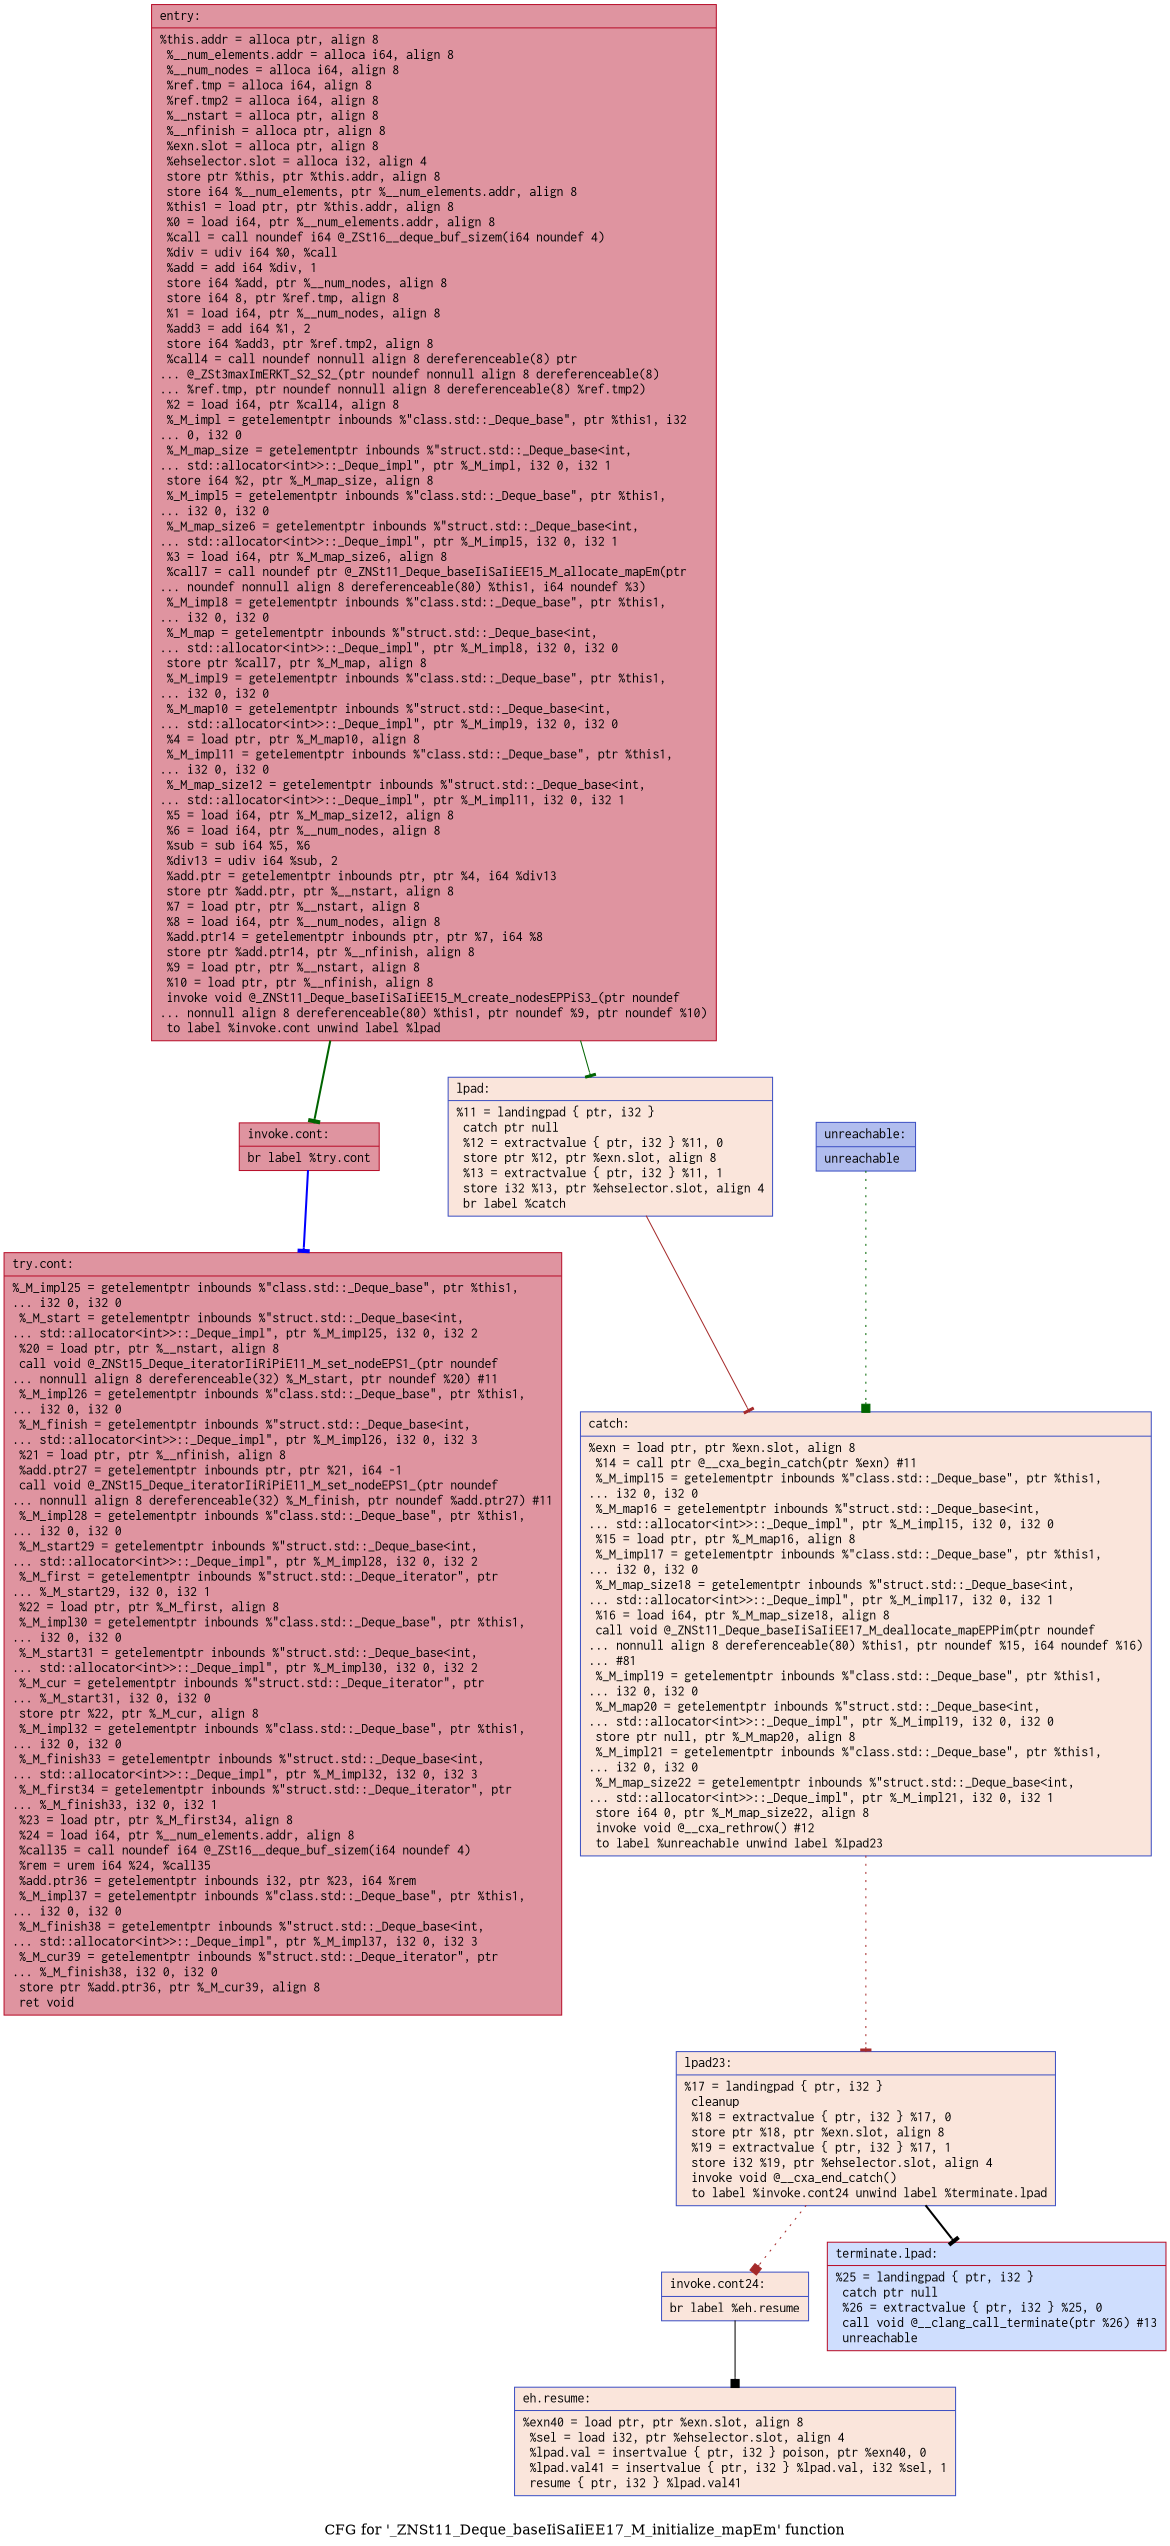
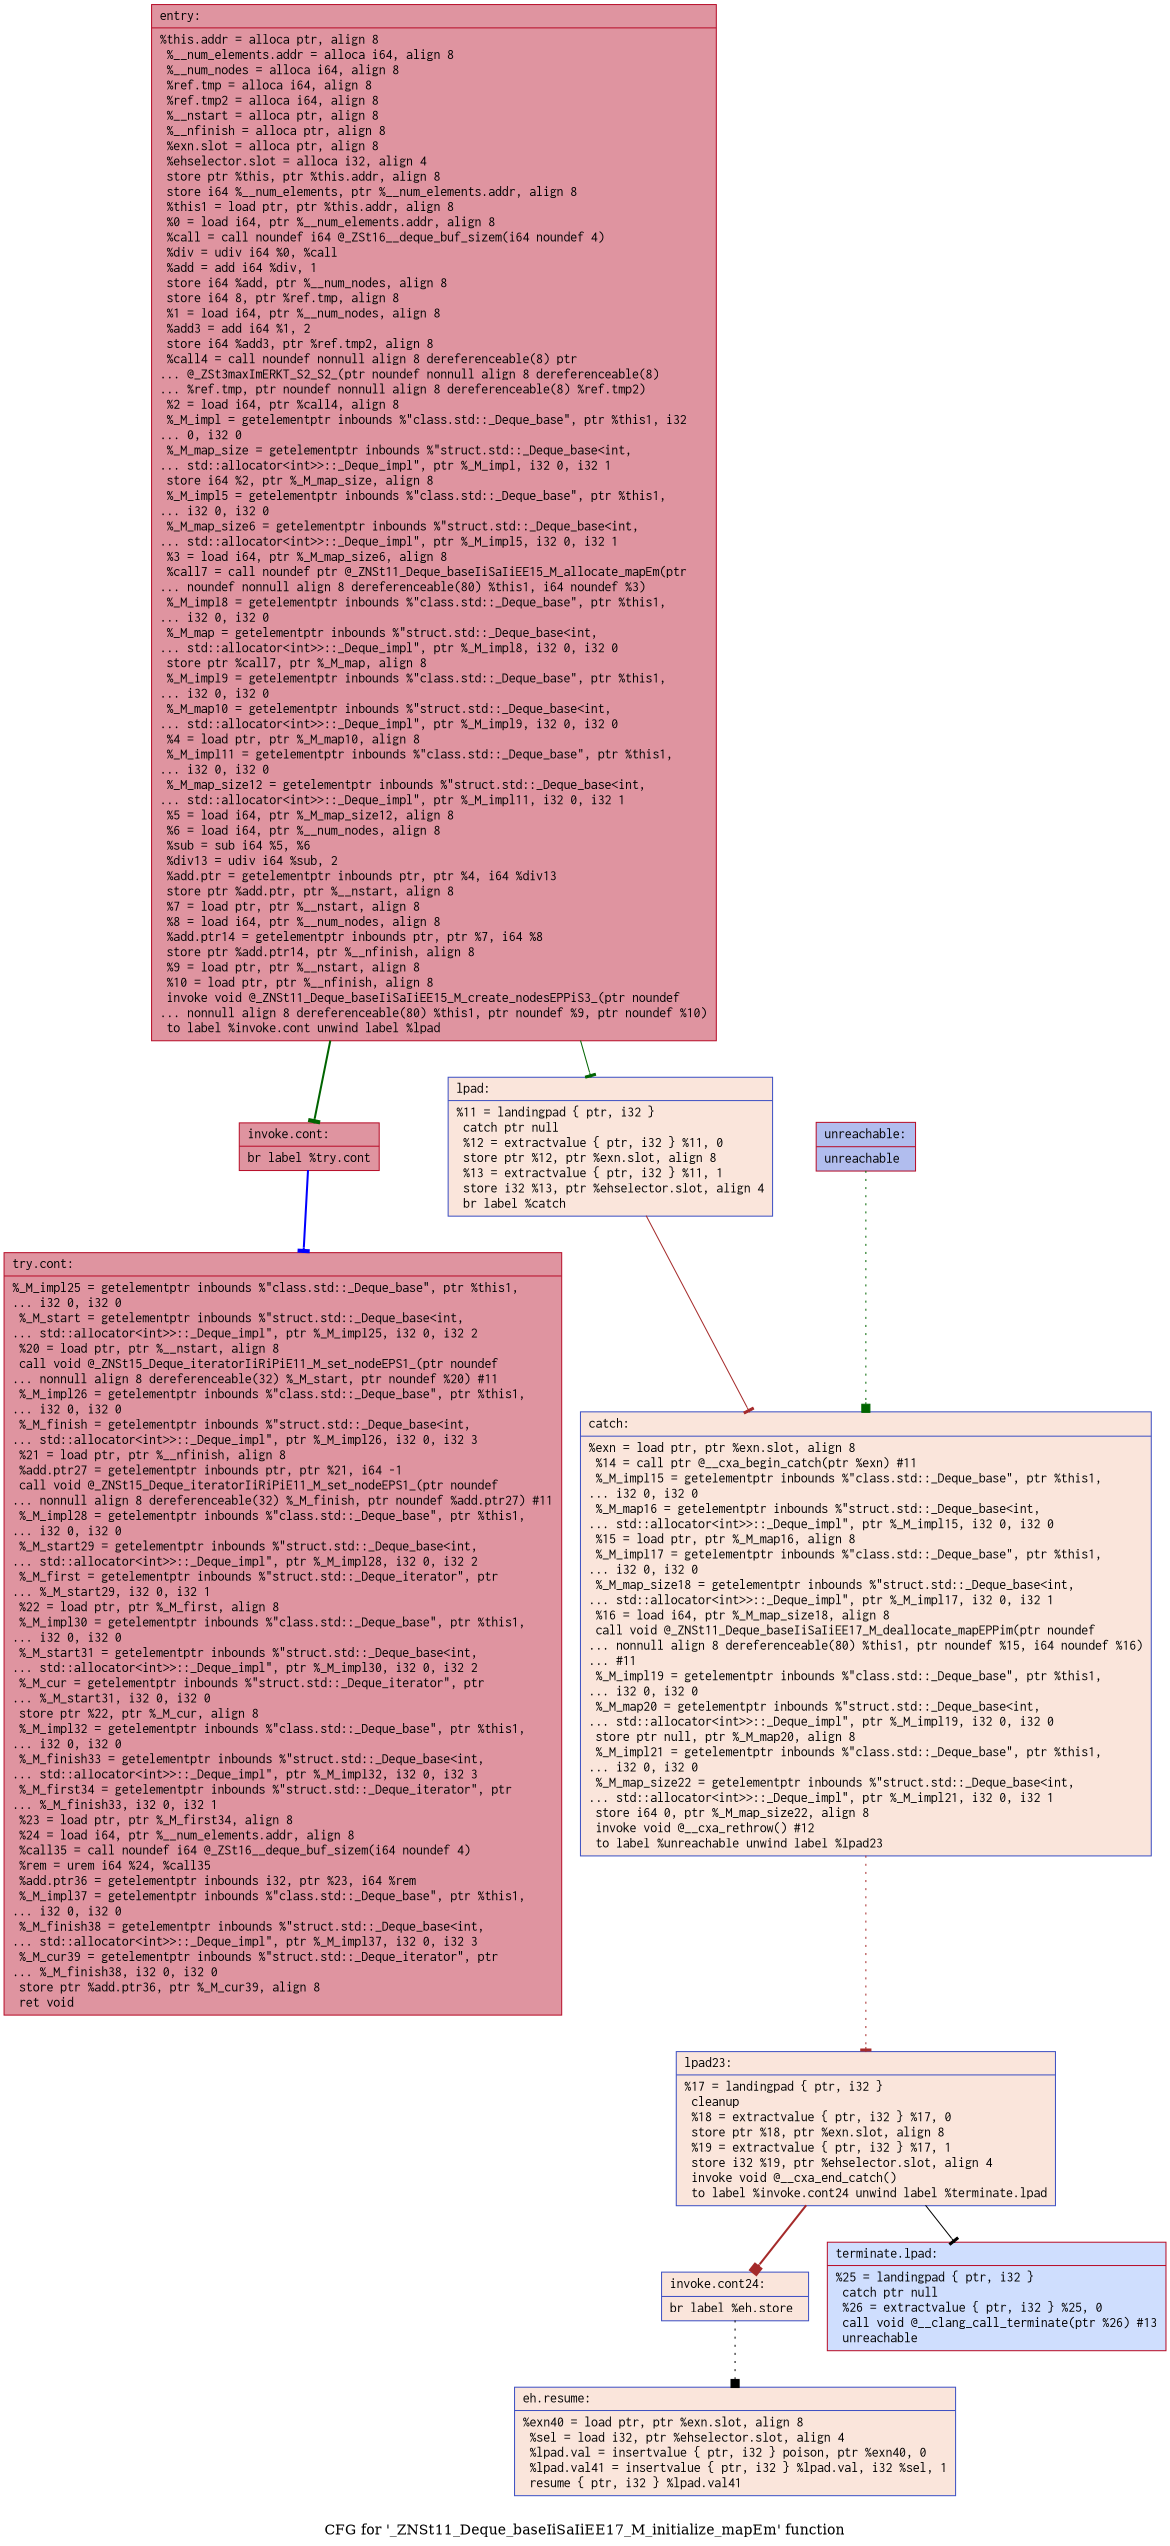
(866, 1147) -> (866, 1147)
(613, 1661) -> (613, 1661)
(939, 2222) -> (939, 2222)
(783, 2235) -> (783, 2235)
(735, 2308) -> (732, 2308)
(735, 2349) -> (735, 2349)
